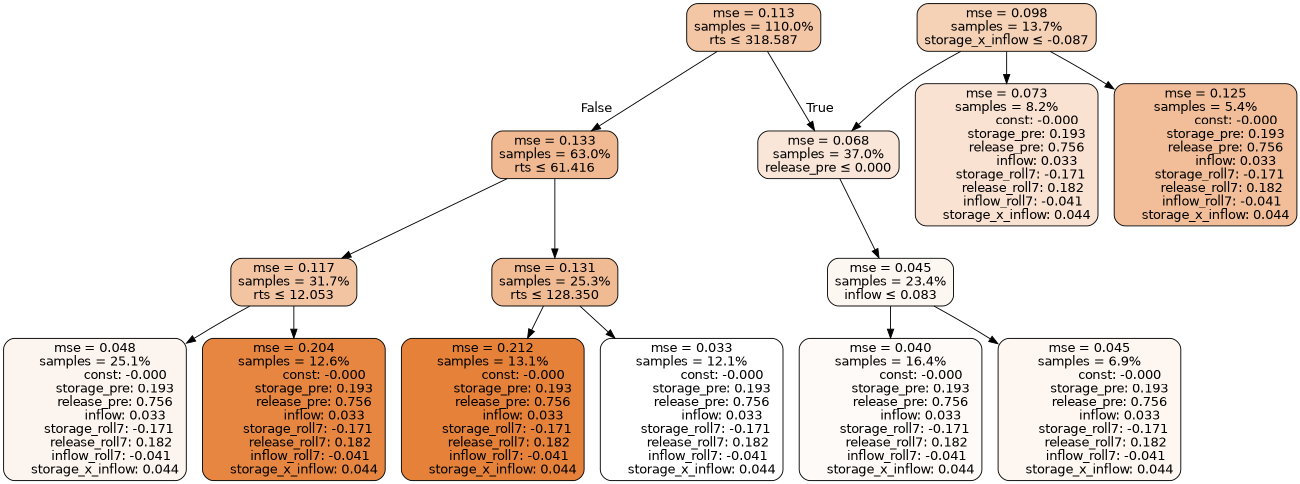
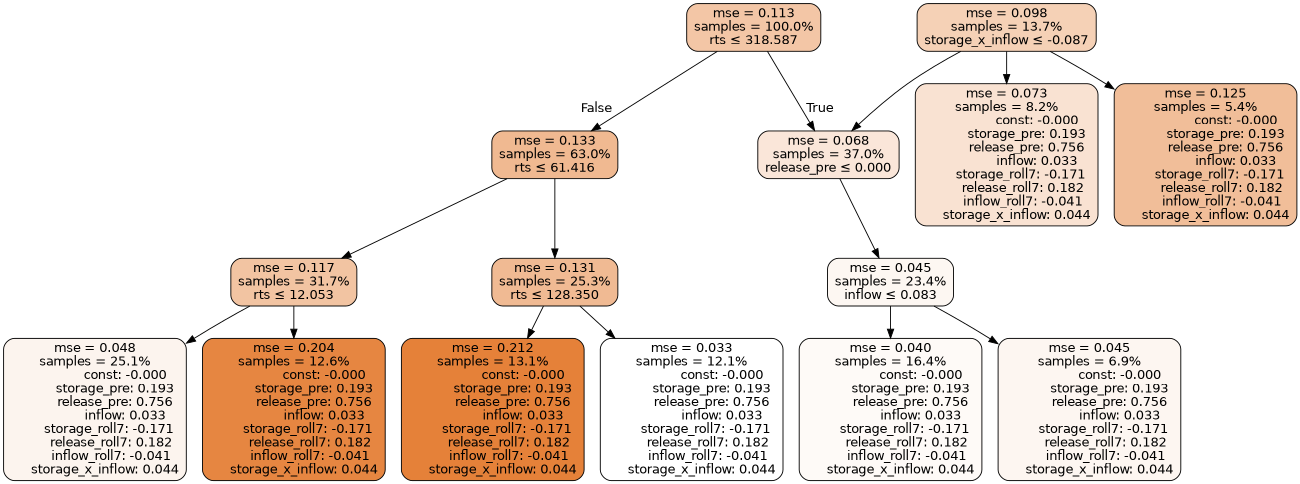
(754, 27) -> (754, 27)
